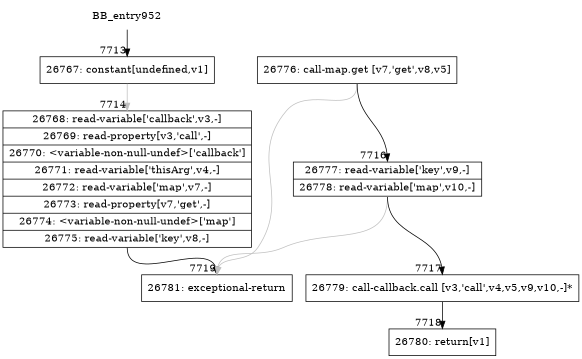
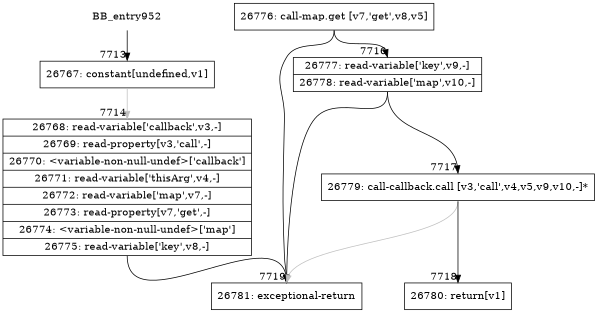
(269, 159) -> (284, 136)
(310, 240) -> (300, 153)
none -> (376, 241)
